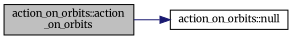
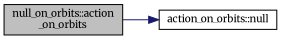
(69, 20) -> (63, 20)
